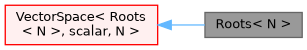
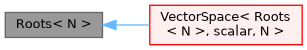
(188, 25) -> (133, 25)
